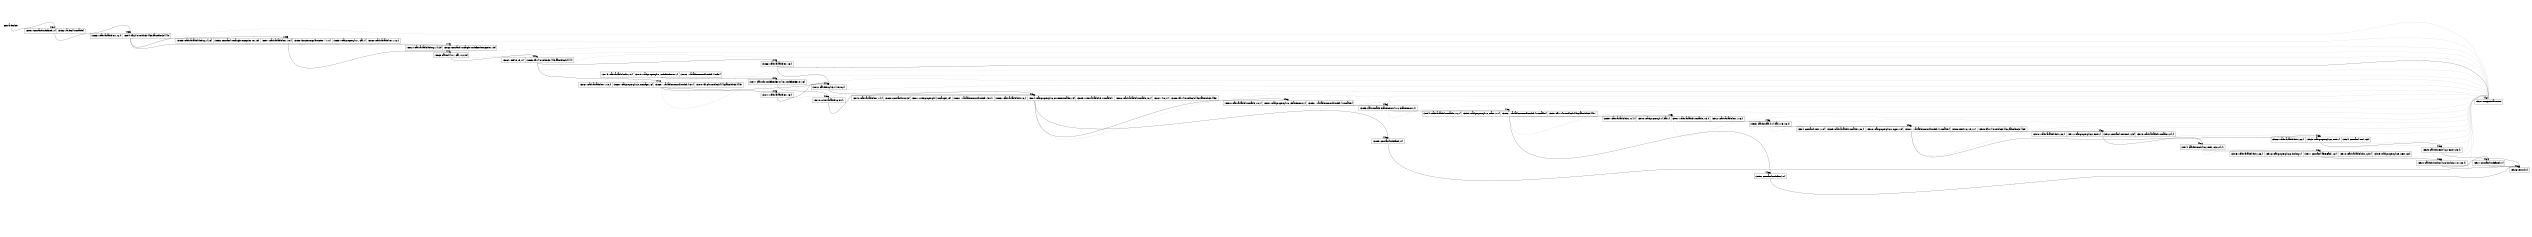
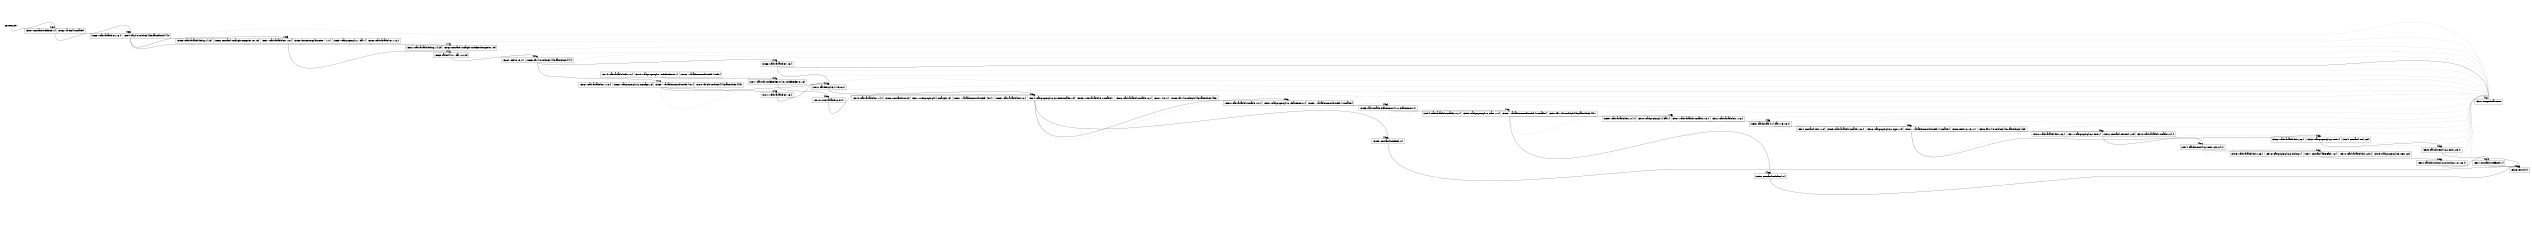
(11, 26) -> (11, 26)
